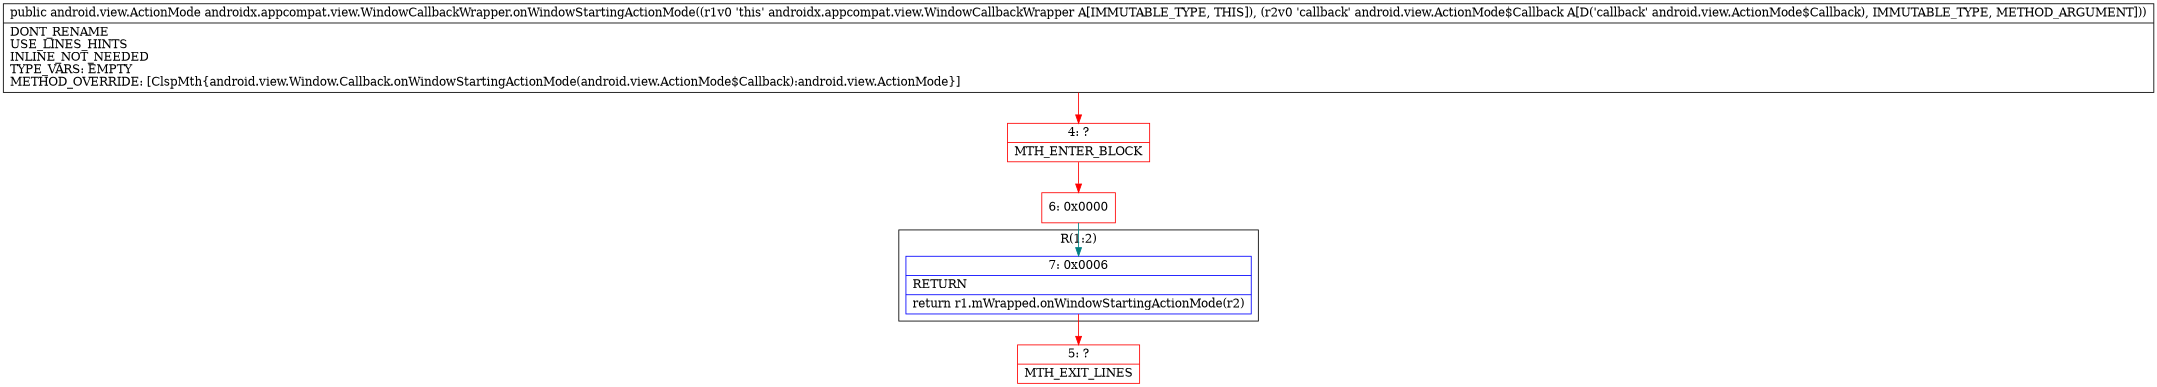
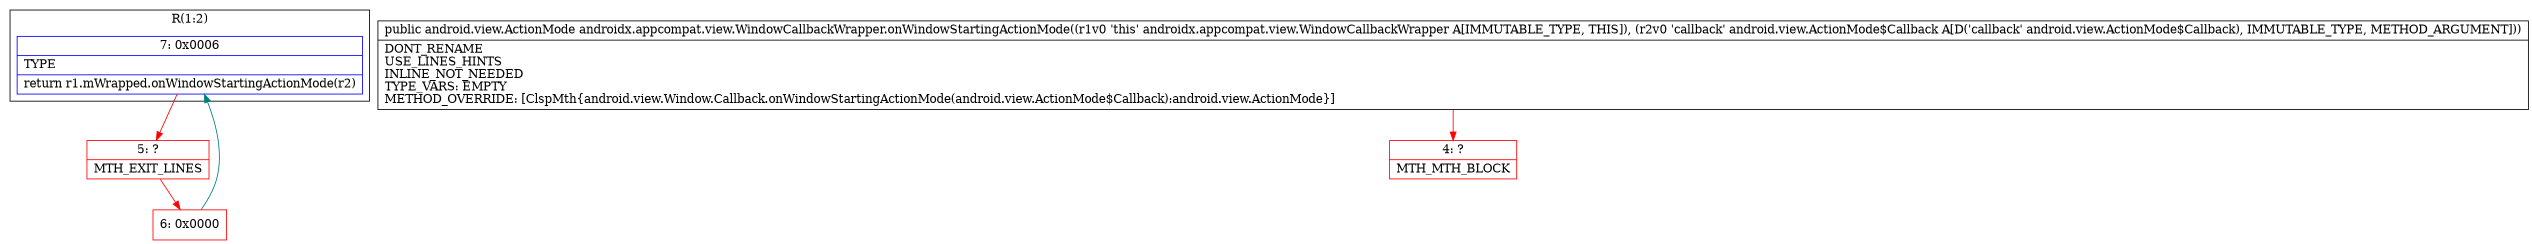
(1079, 152) -> (1453, 169)
(1079, 173) -> (168, 191)
(940, 285) -> (40, 65)
